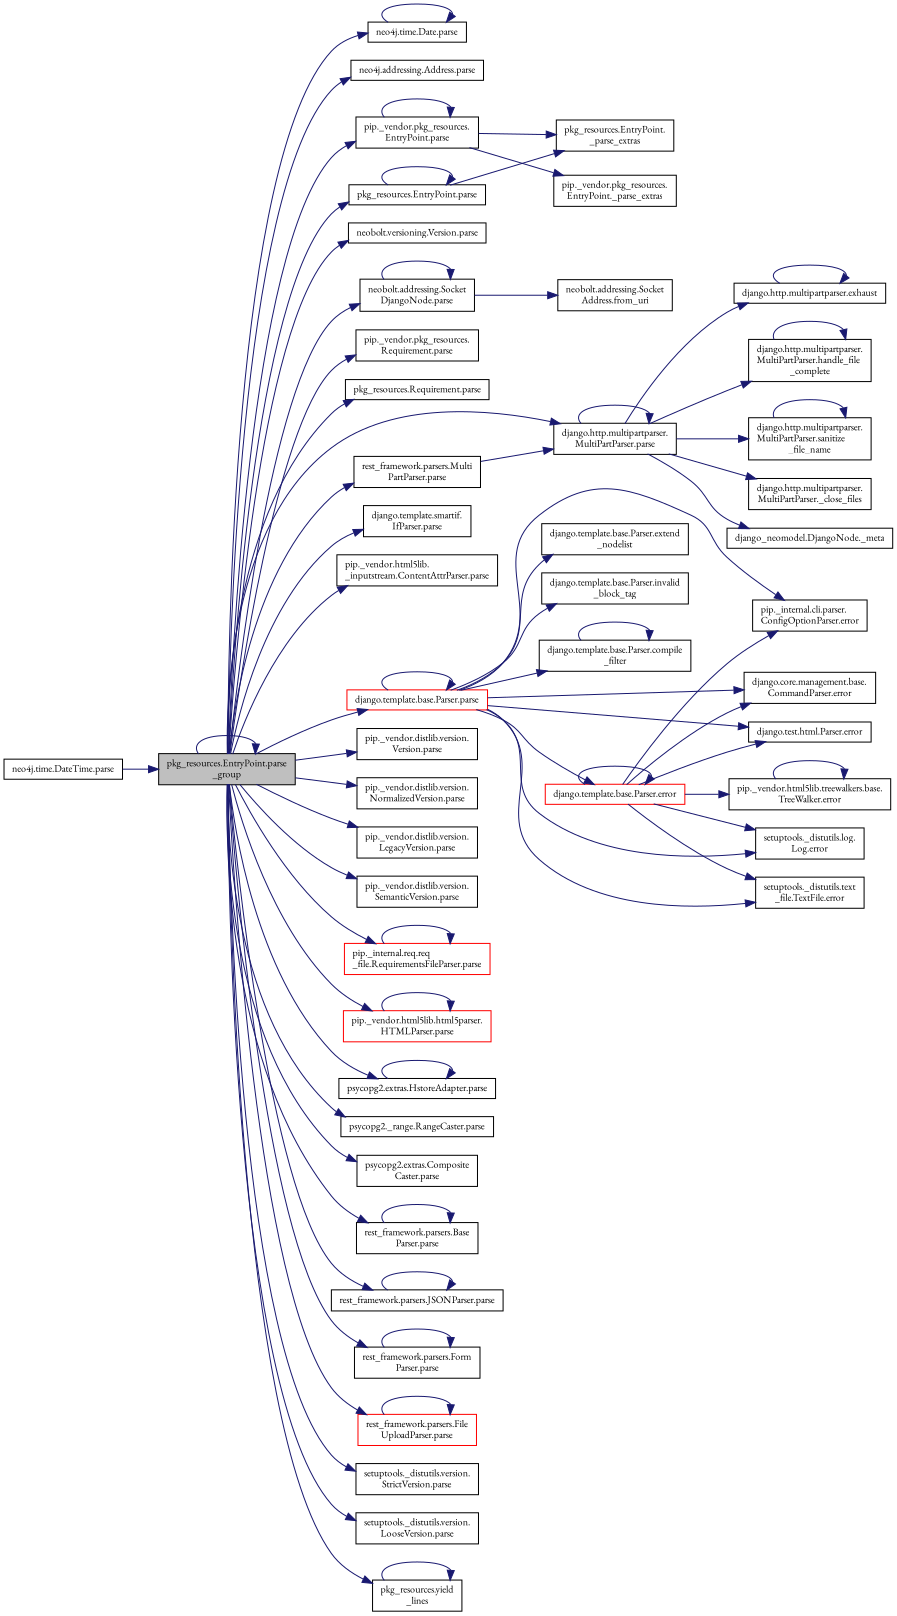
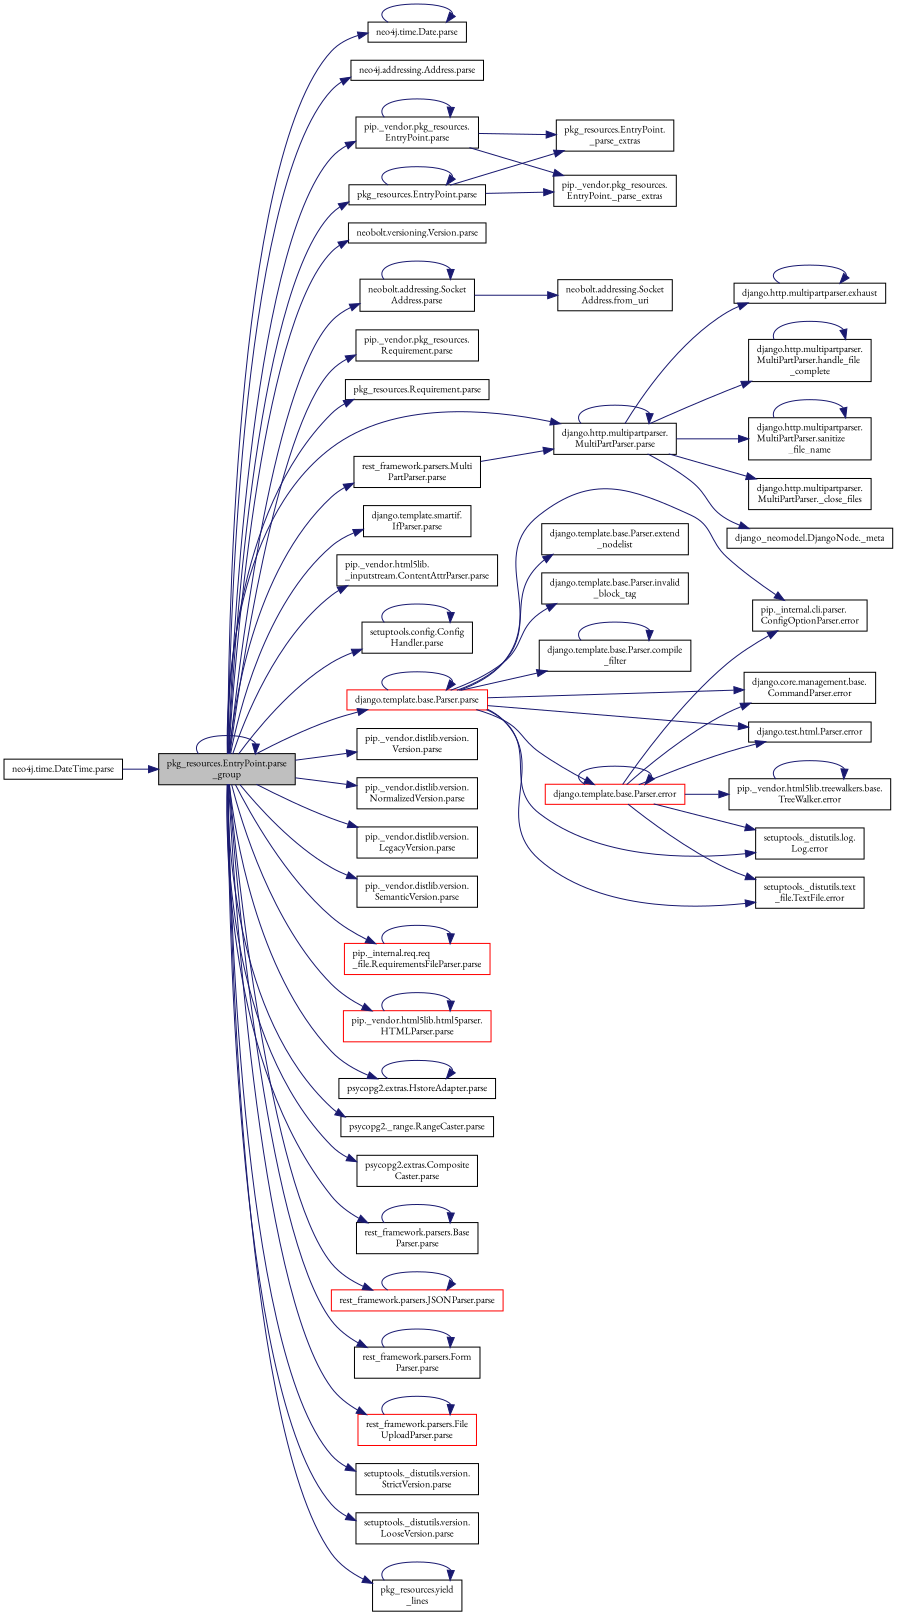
none -> (515, 193)
(417, 295) -> (417, 295)
none -> (417, 638)
(417, 1300) -> (417, 1300)
